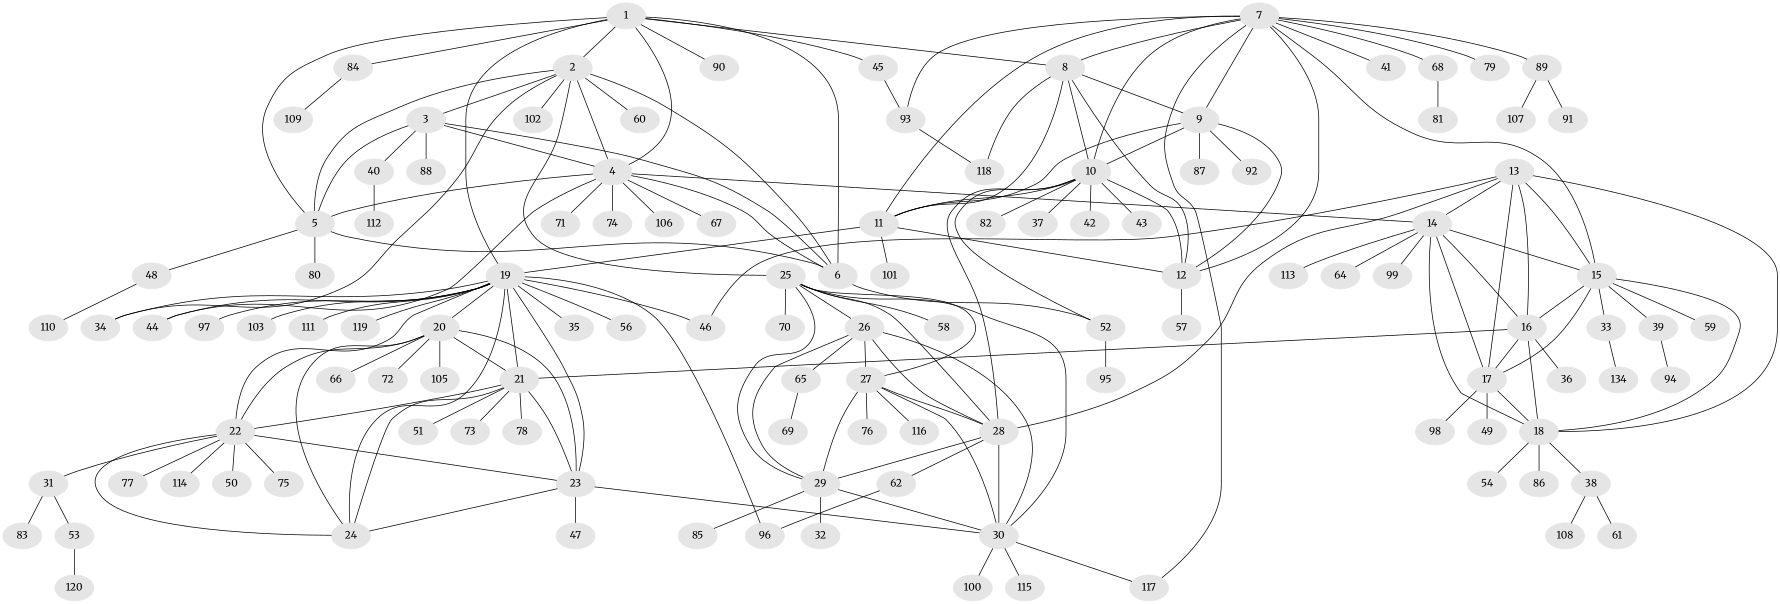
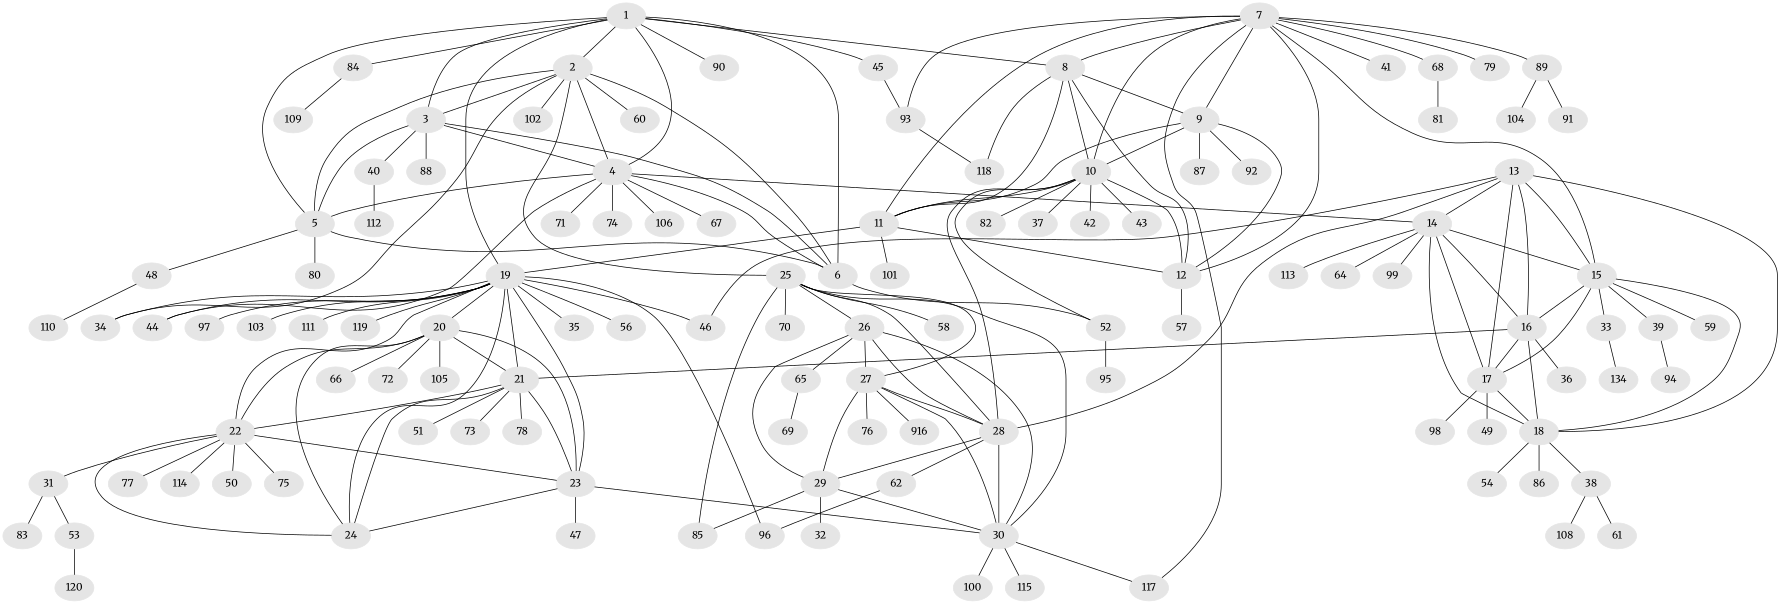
none -> (460, 52)
(1516, 120) -> (1516, 120)
(748, 377) -> (725, 400)
(919, 432) -> (919, 432)
